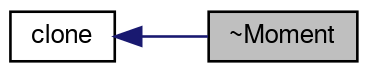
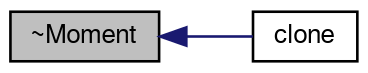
(175, 37) -> (220, 37)
